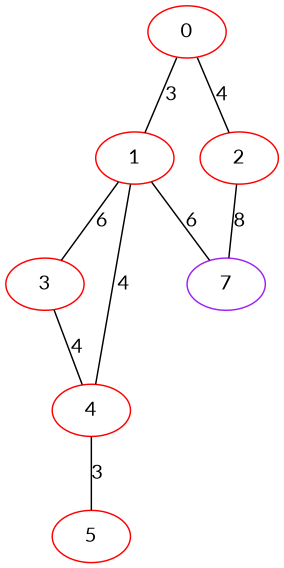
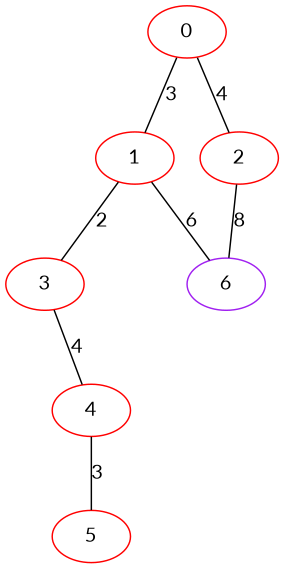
(102, 221) -> (102, 221)
(113, 284) -> none
(226, 284) -> (226, 284)
